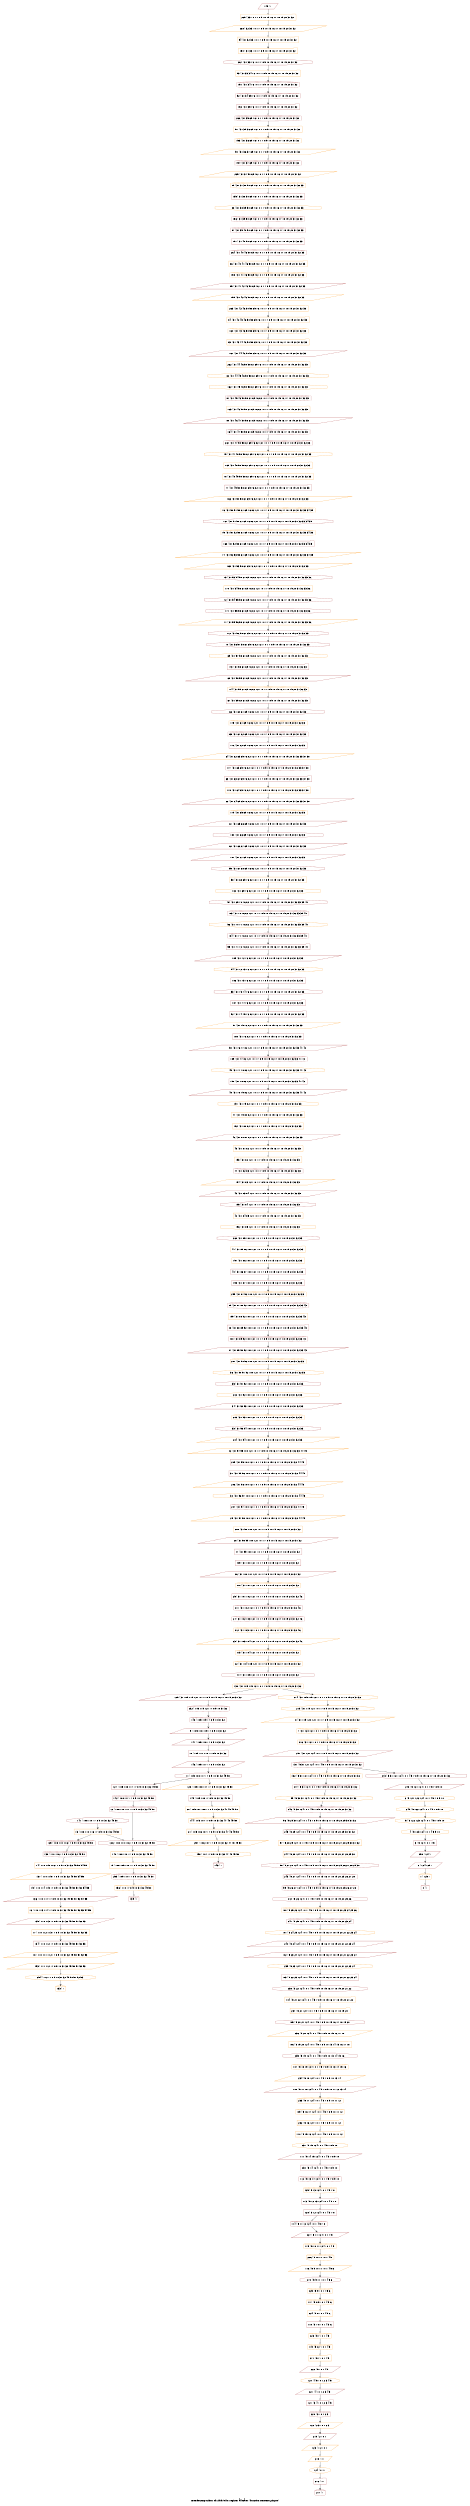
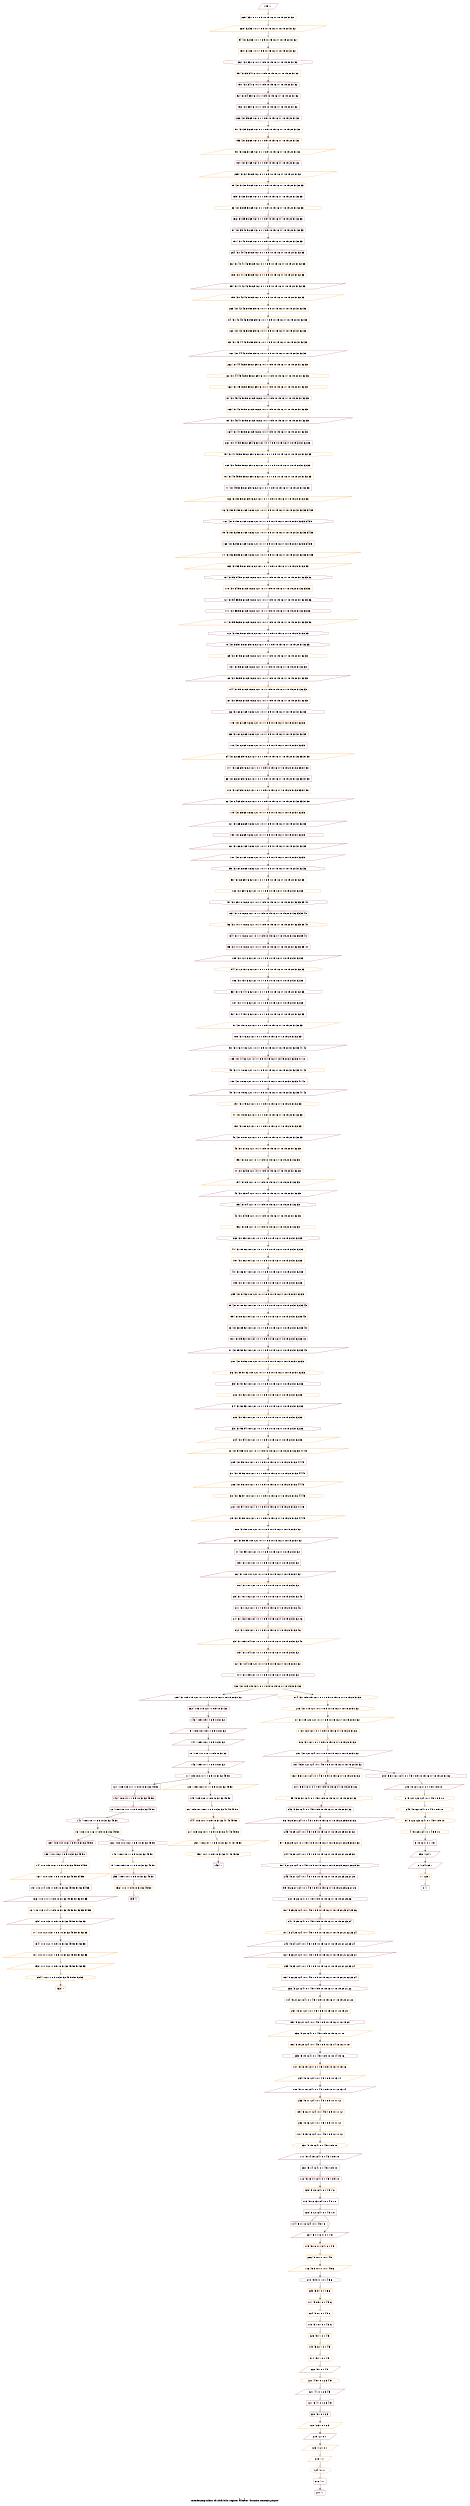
(133, 1825) -> (116, 1815)
(314, 2229) -> (329, 2223)
